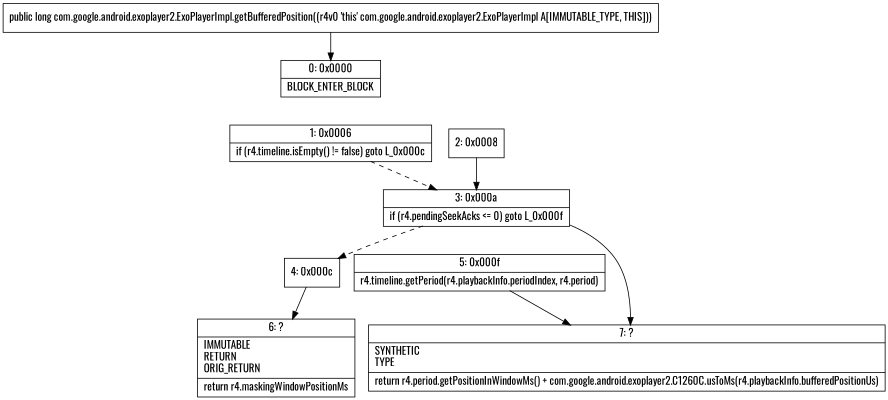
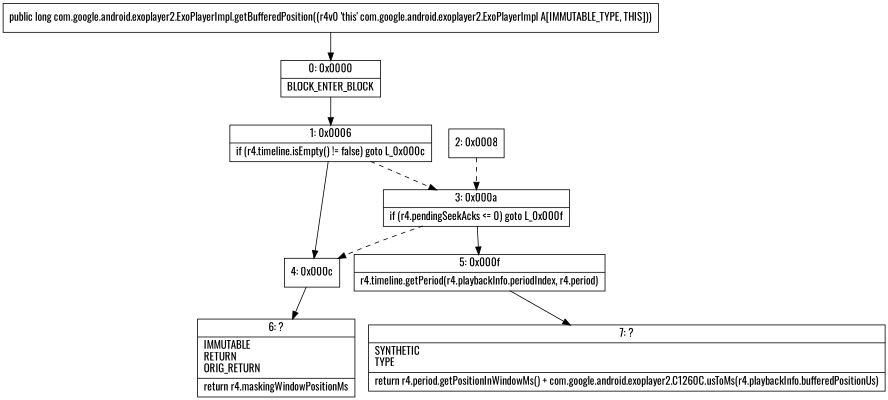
none -> (331, 107)
(476, 170) -> (476, 170)
none -> (322, 206)
(616, 261) -> (478, 236)
